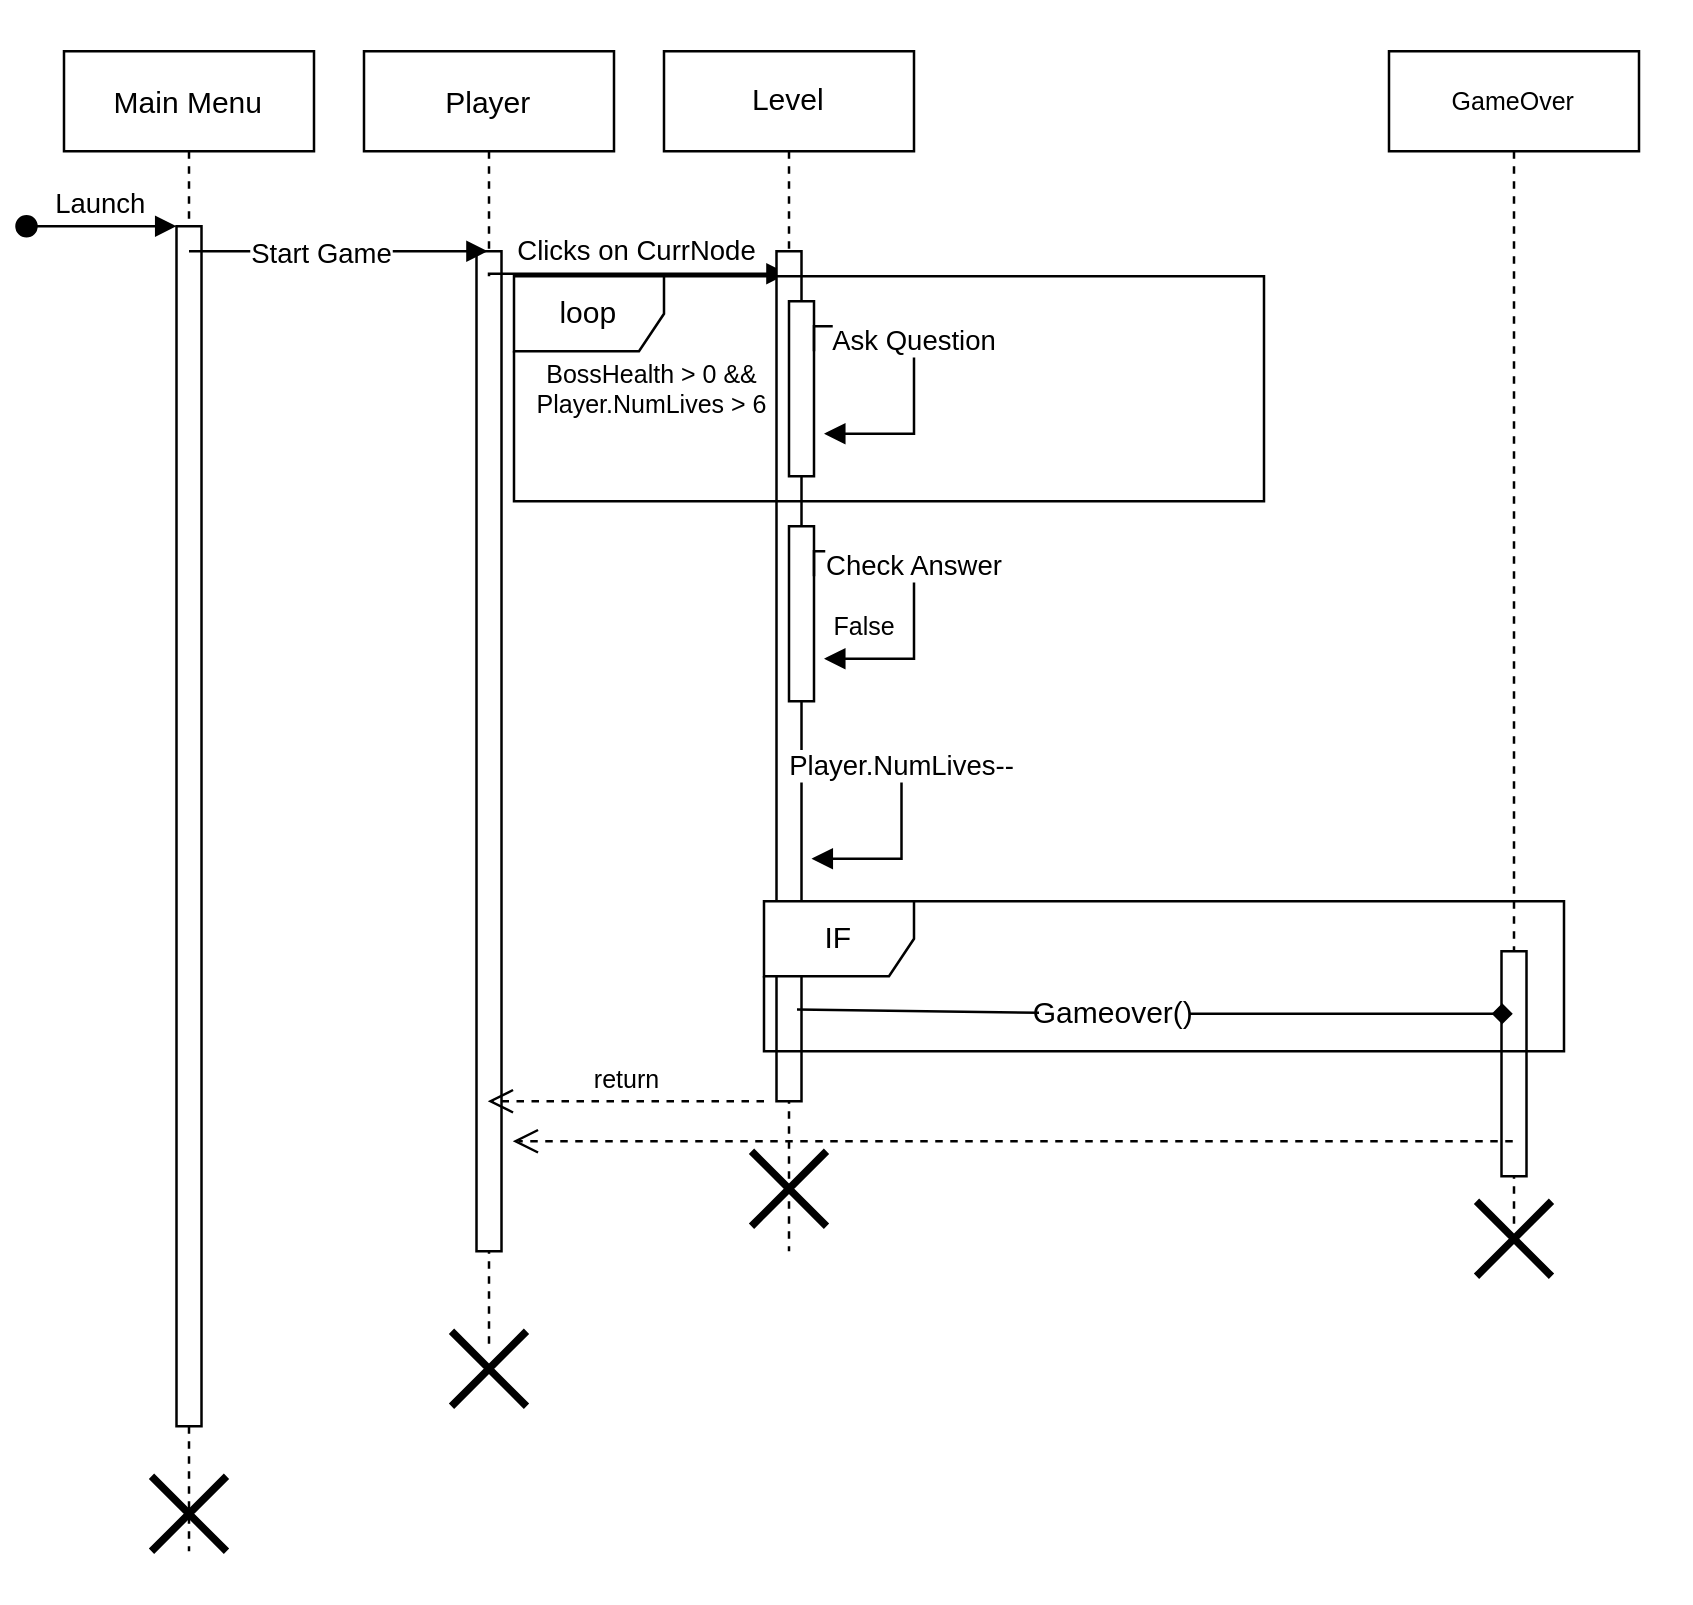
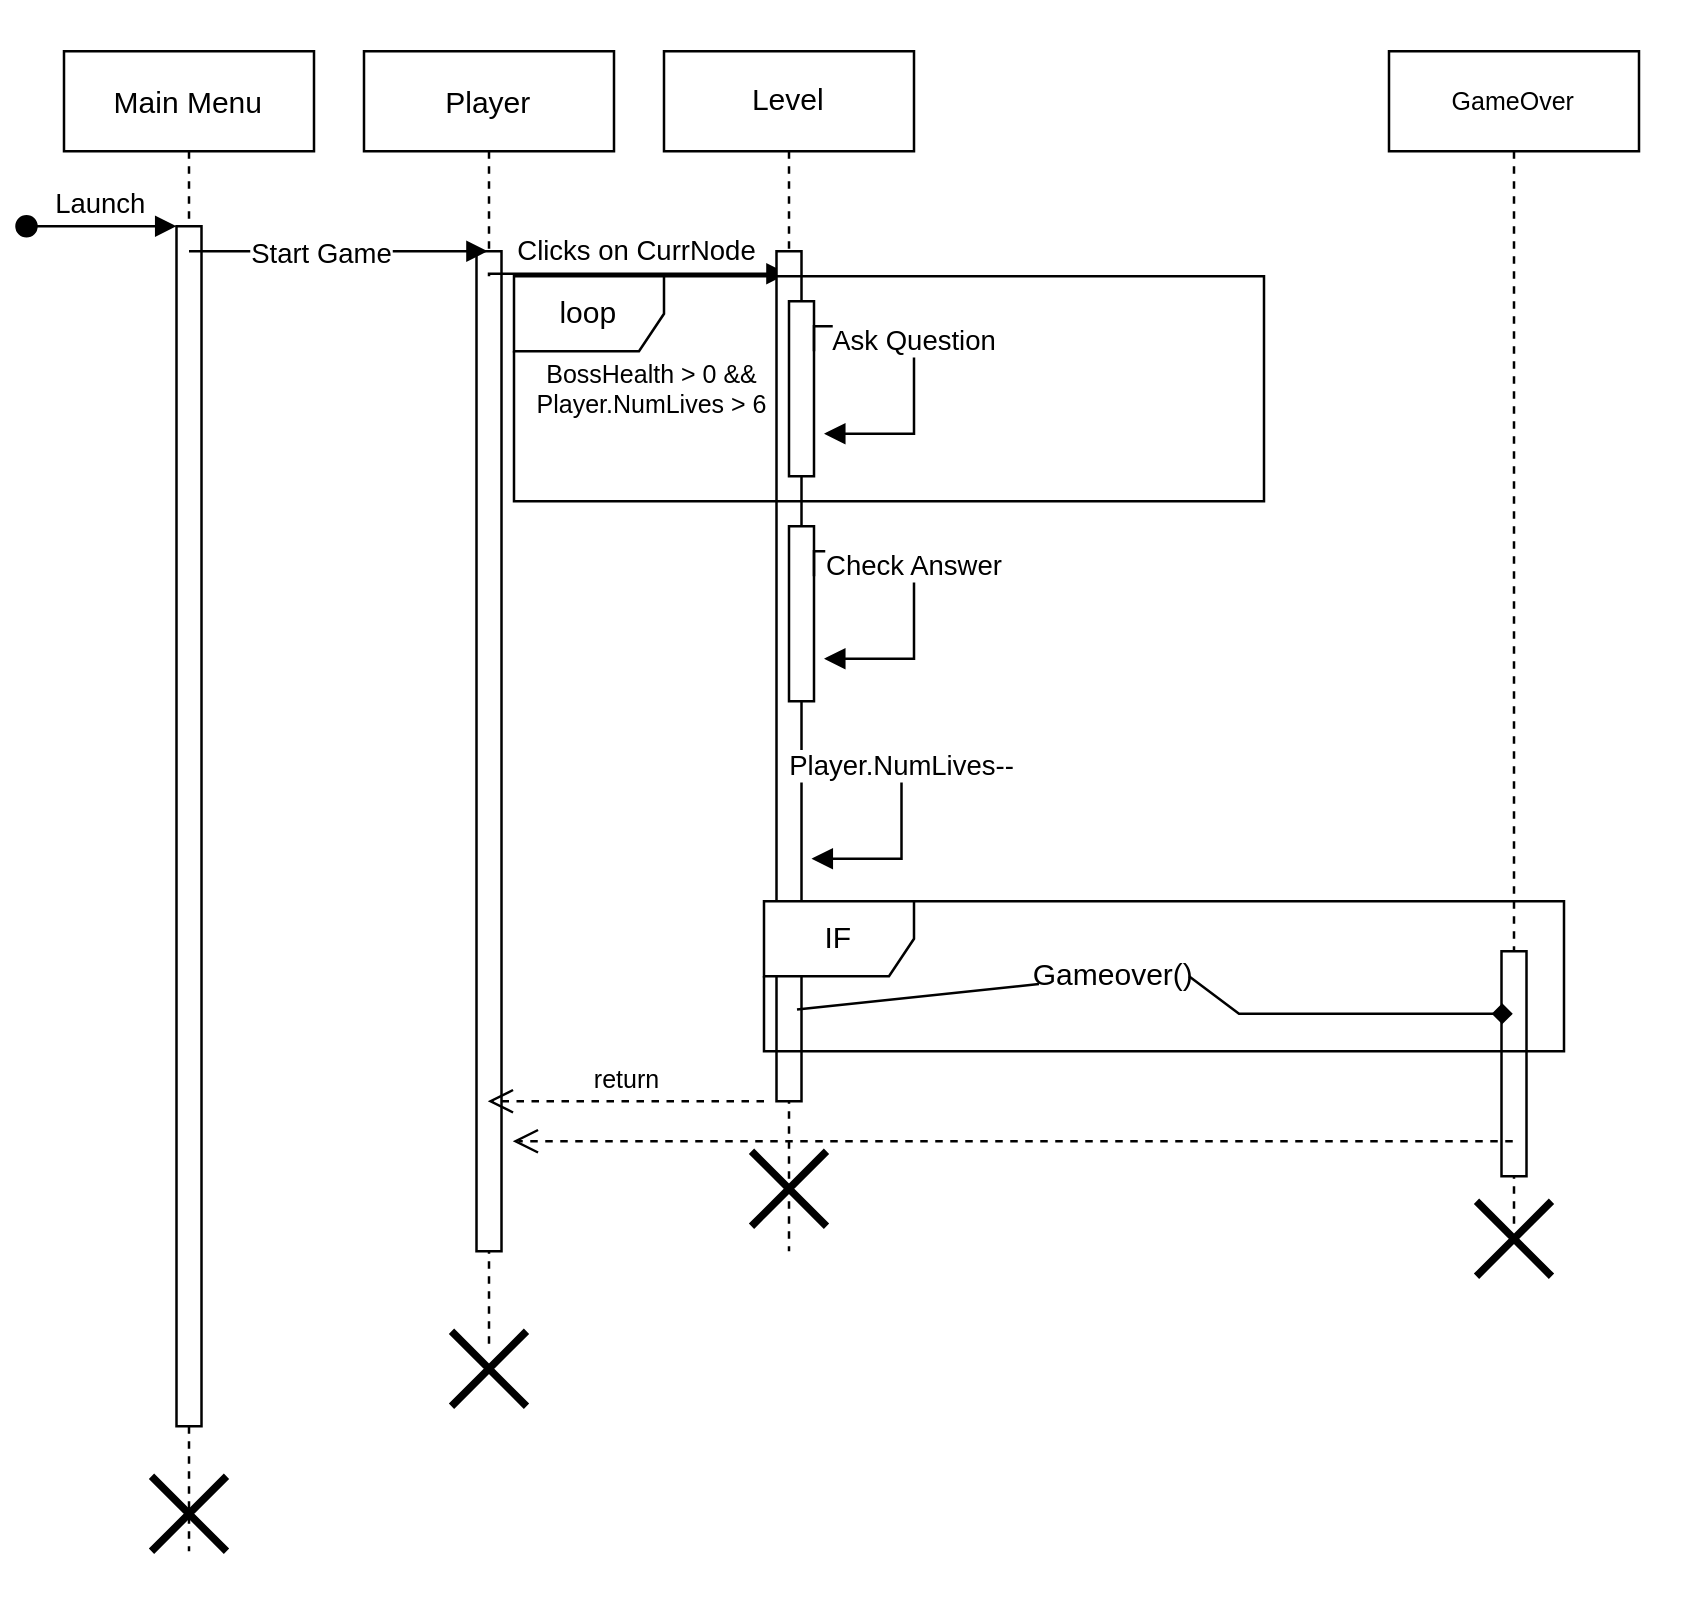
(864, 626) -> none
(1114, 1014) -> (1114, 976)
